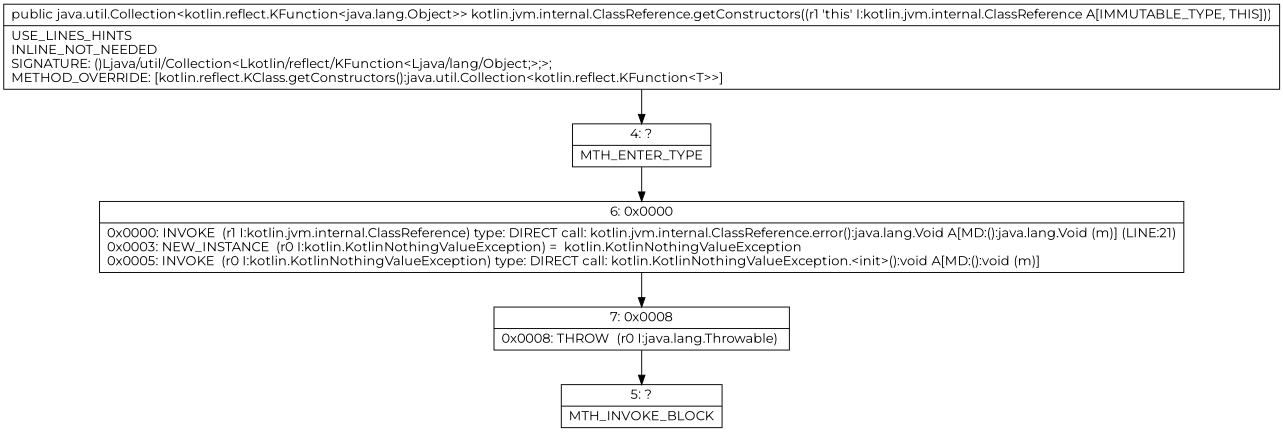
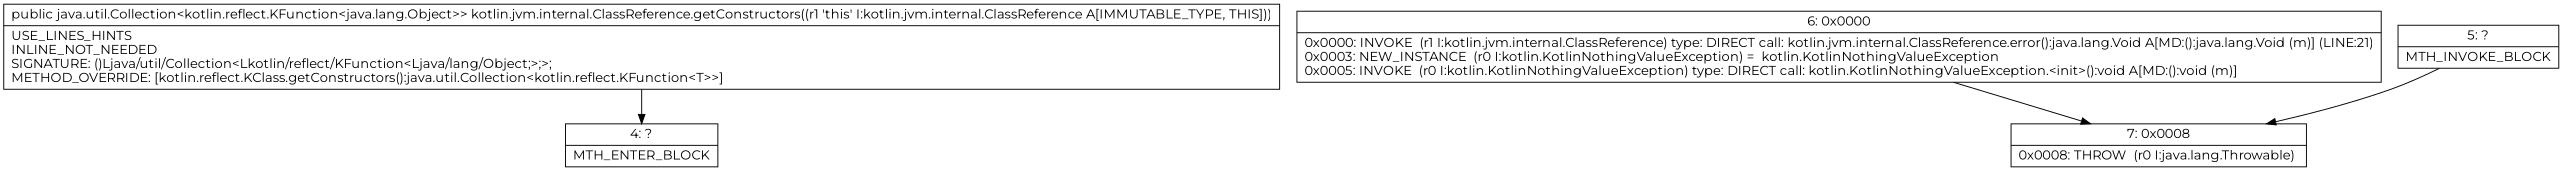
(642, 156) -> (642, 156)
(642, 179) -> none
(642, 363) -> (2359, 100)
